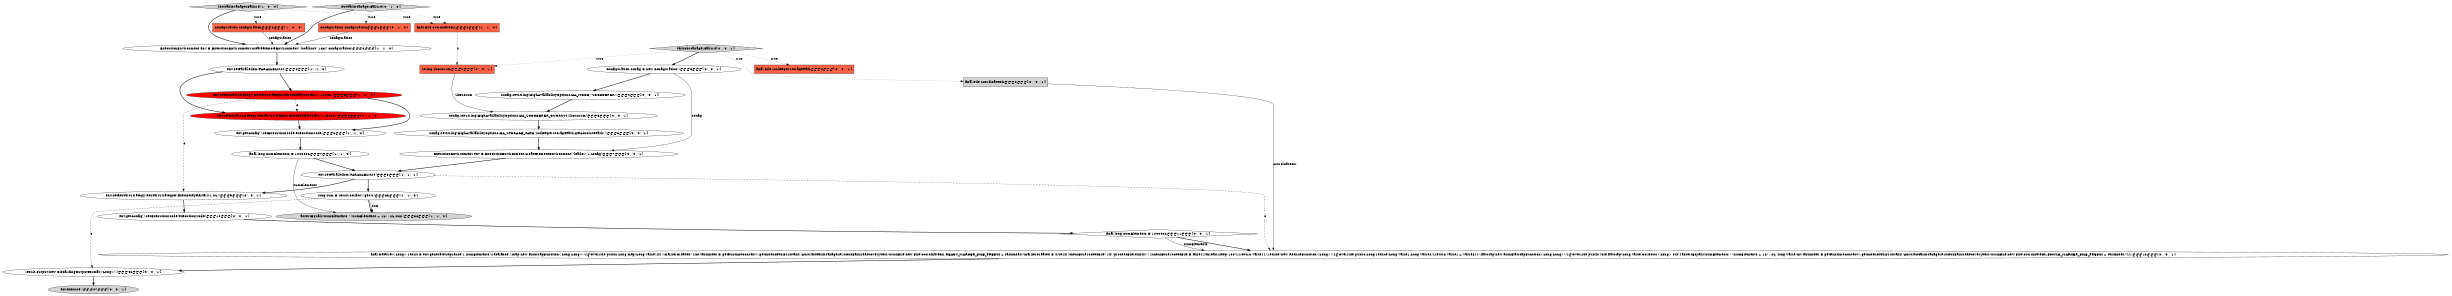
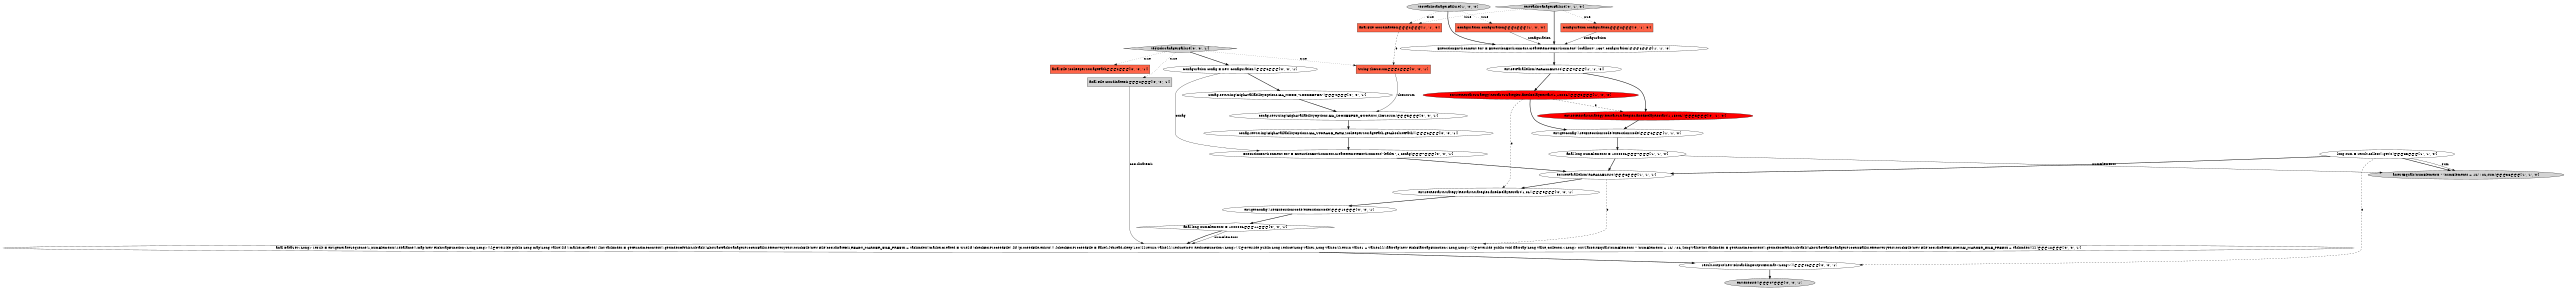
(248, 7) -> (1449, 7)
(368, 184) -> (2002, 167)
